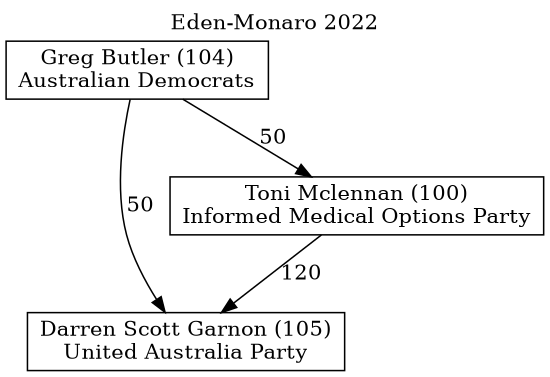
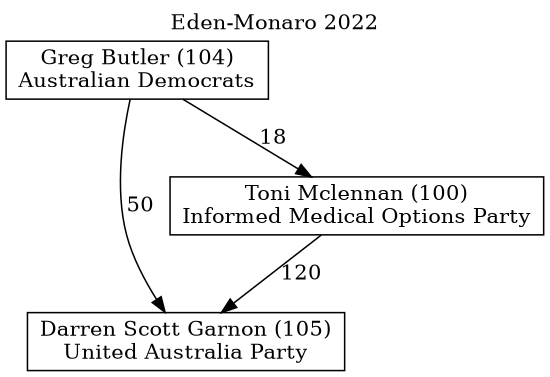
(274, 138) -> (274, 138)
